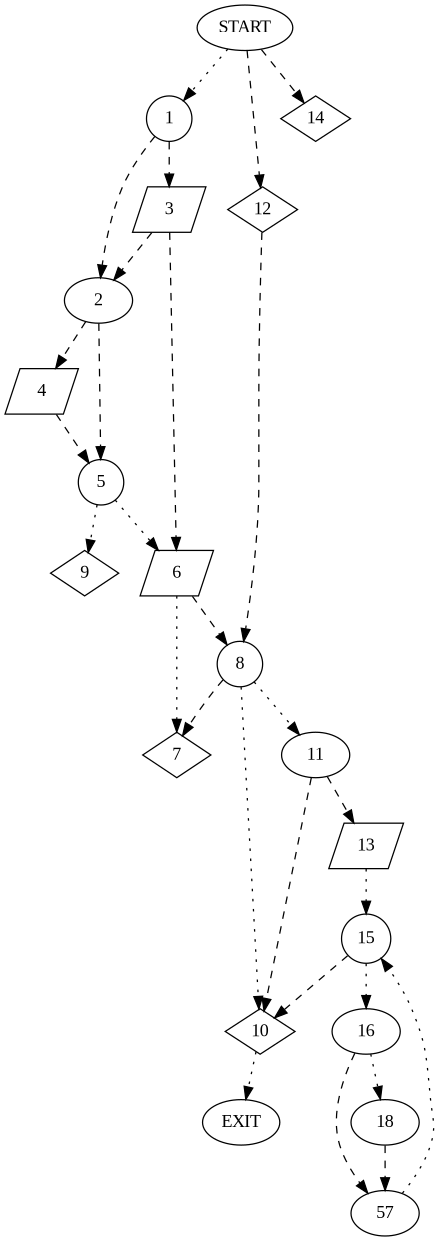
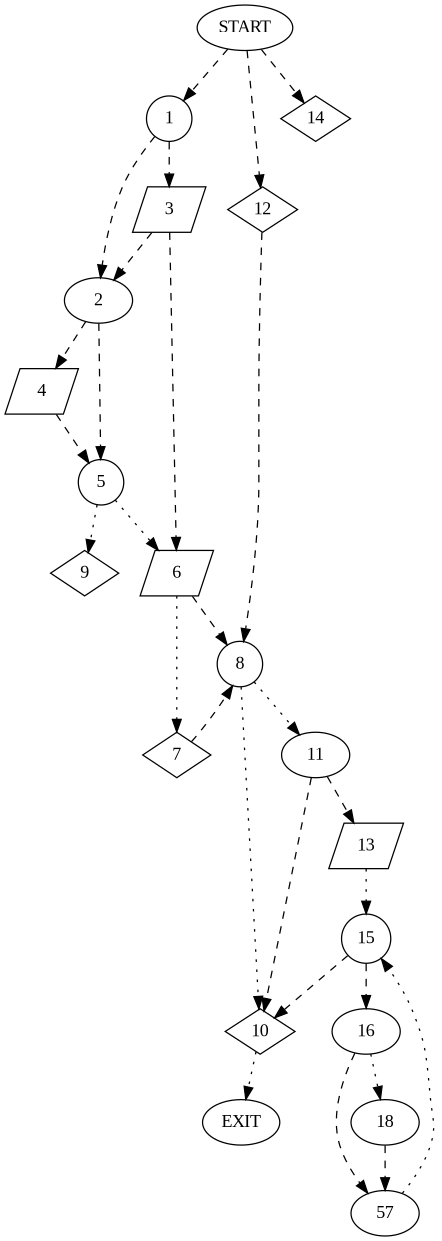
(210, 70) -> (210, 70)
(205, 702) -> (209, 720)
(366, 980) -> (366, 980)
